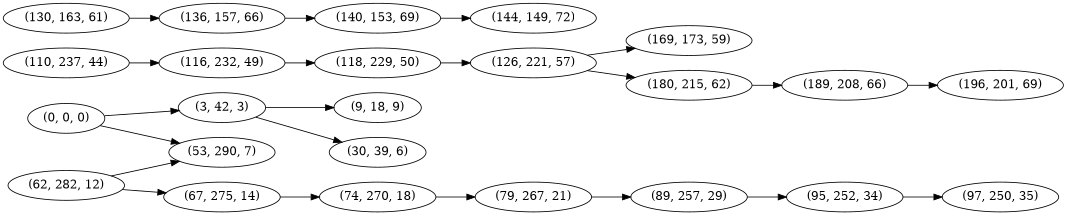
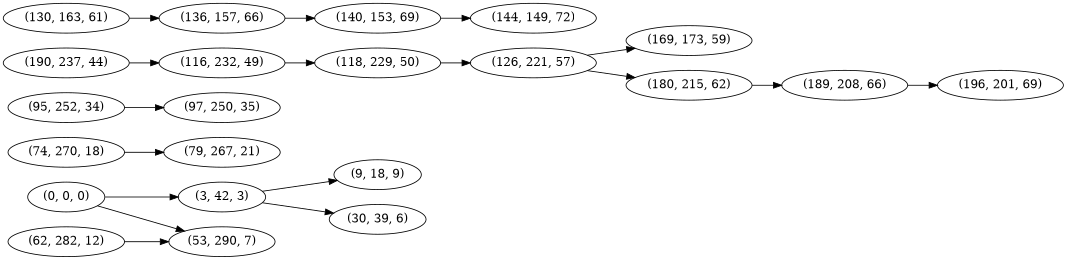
(66, 63) -> (66, 63)
(222, 197) -> none
(689, 197) -> none
